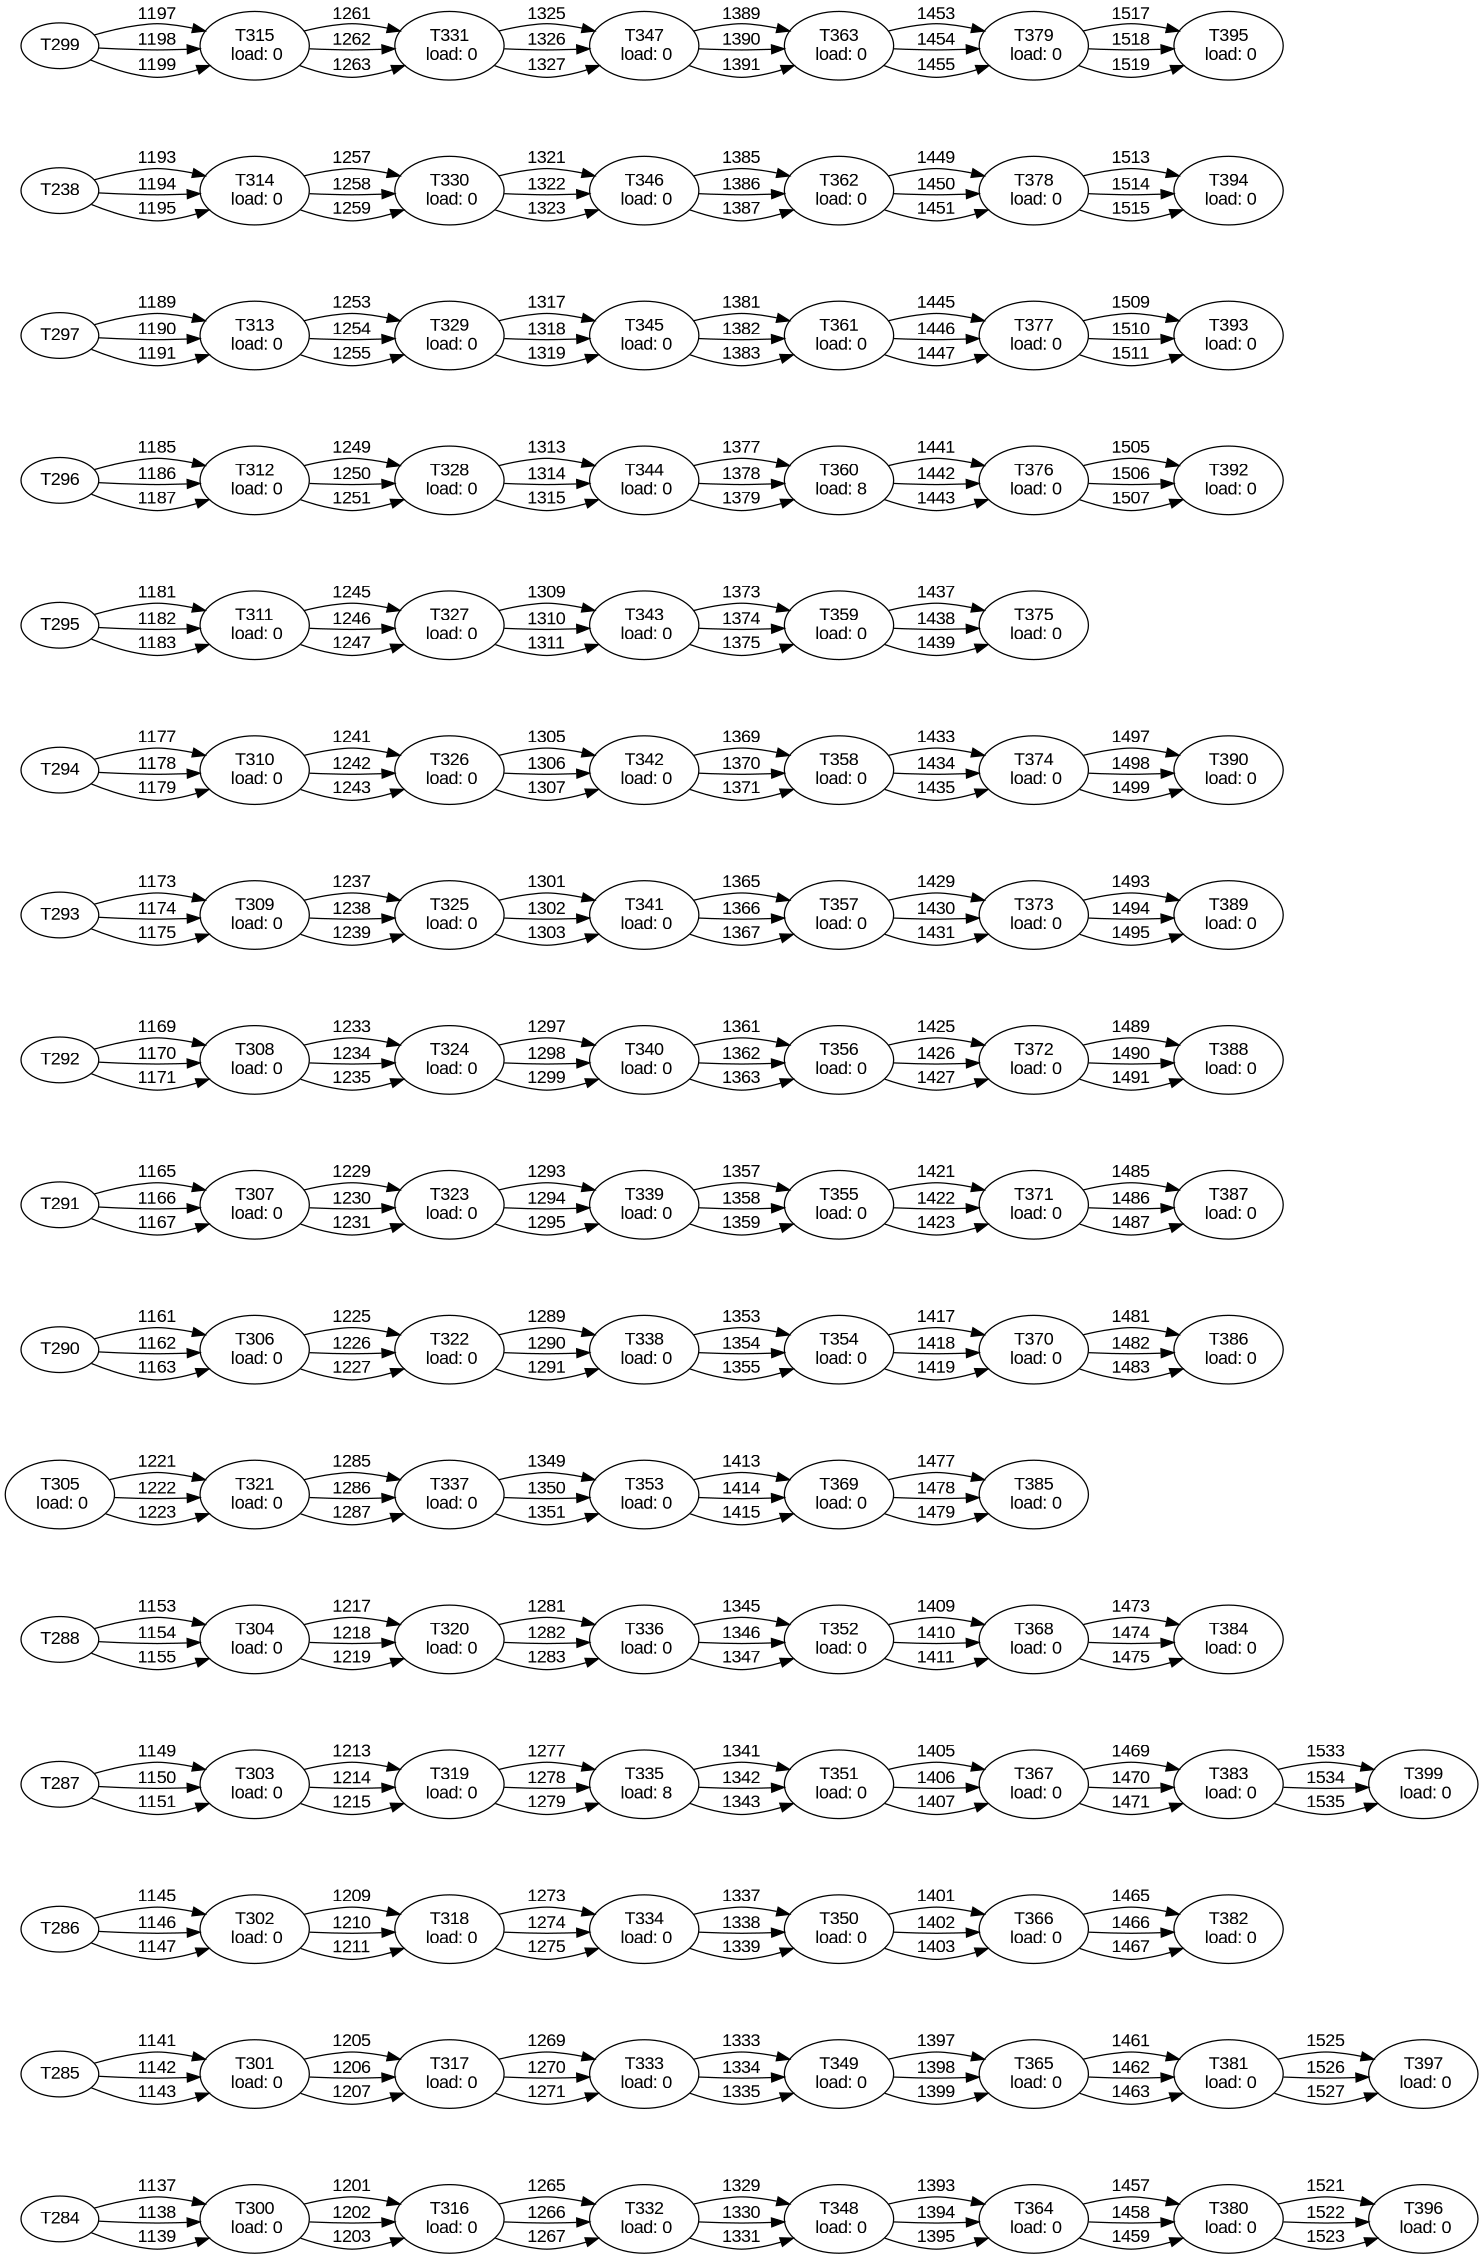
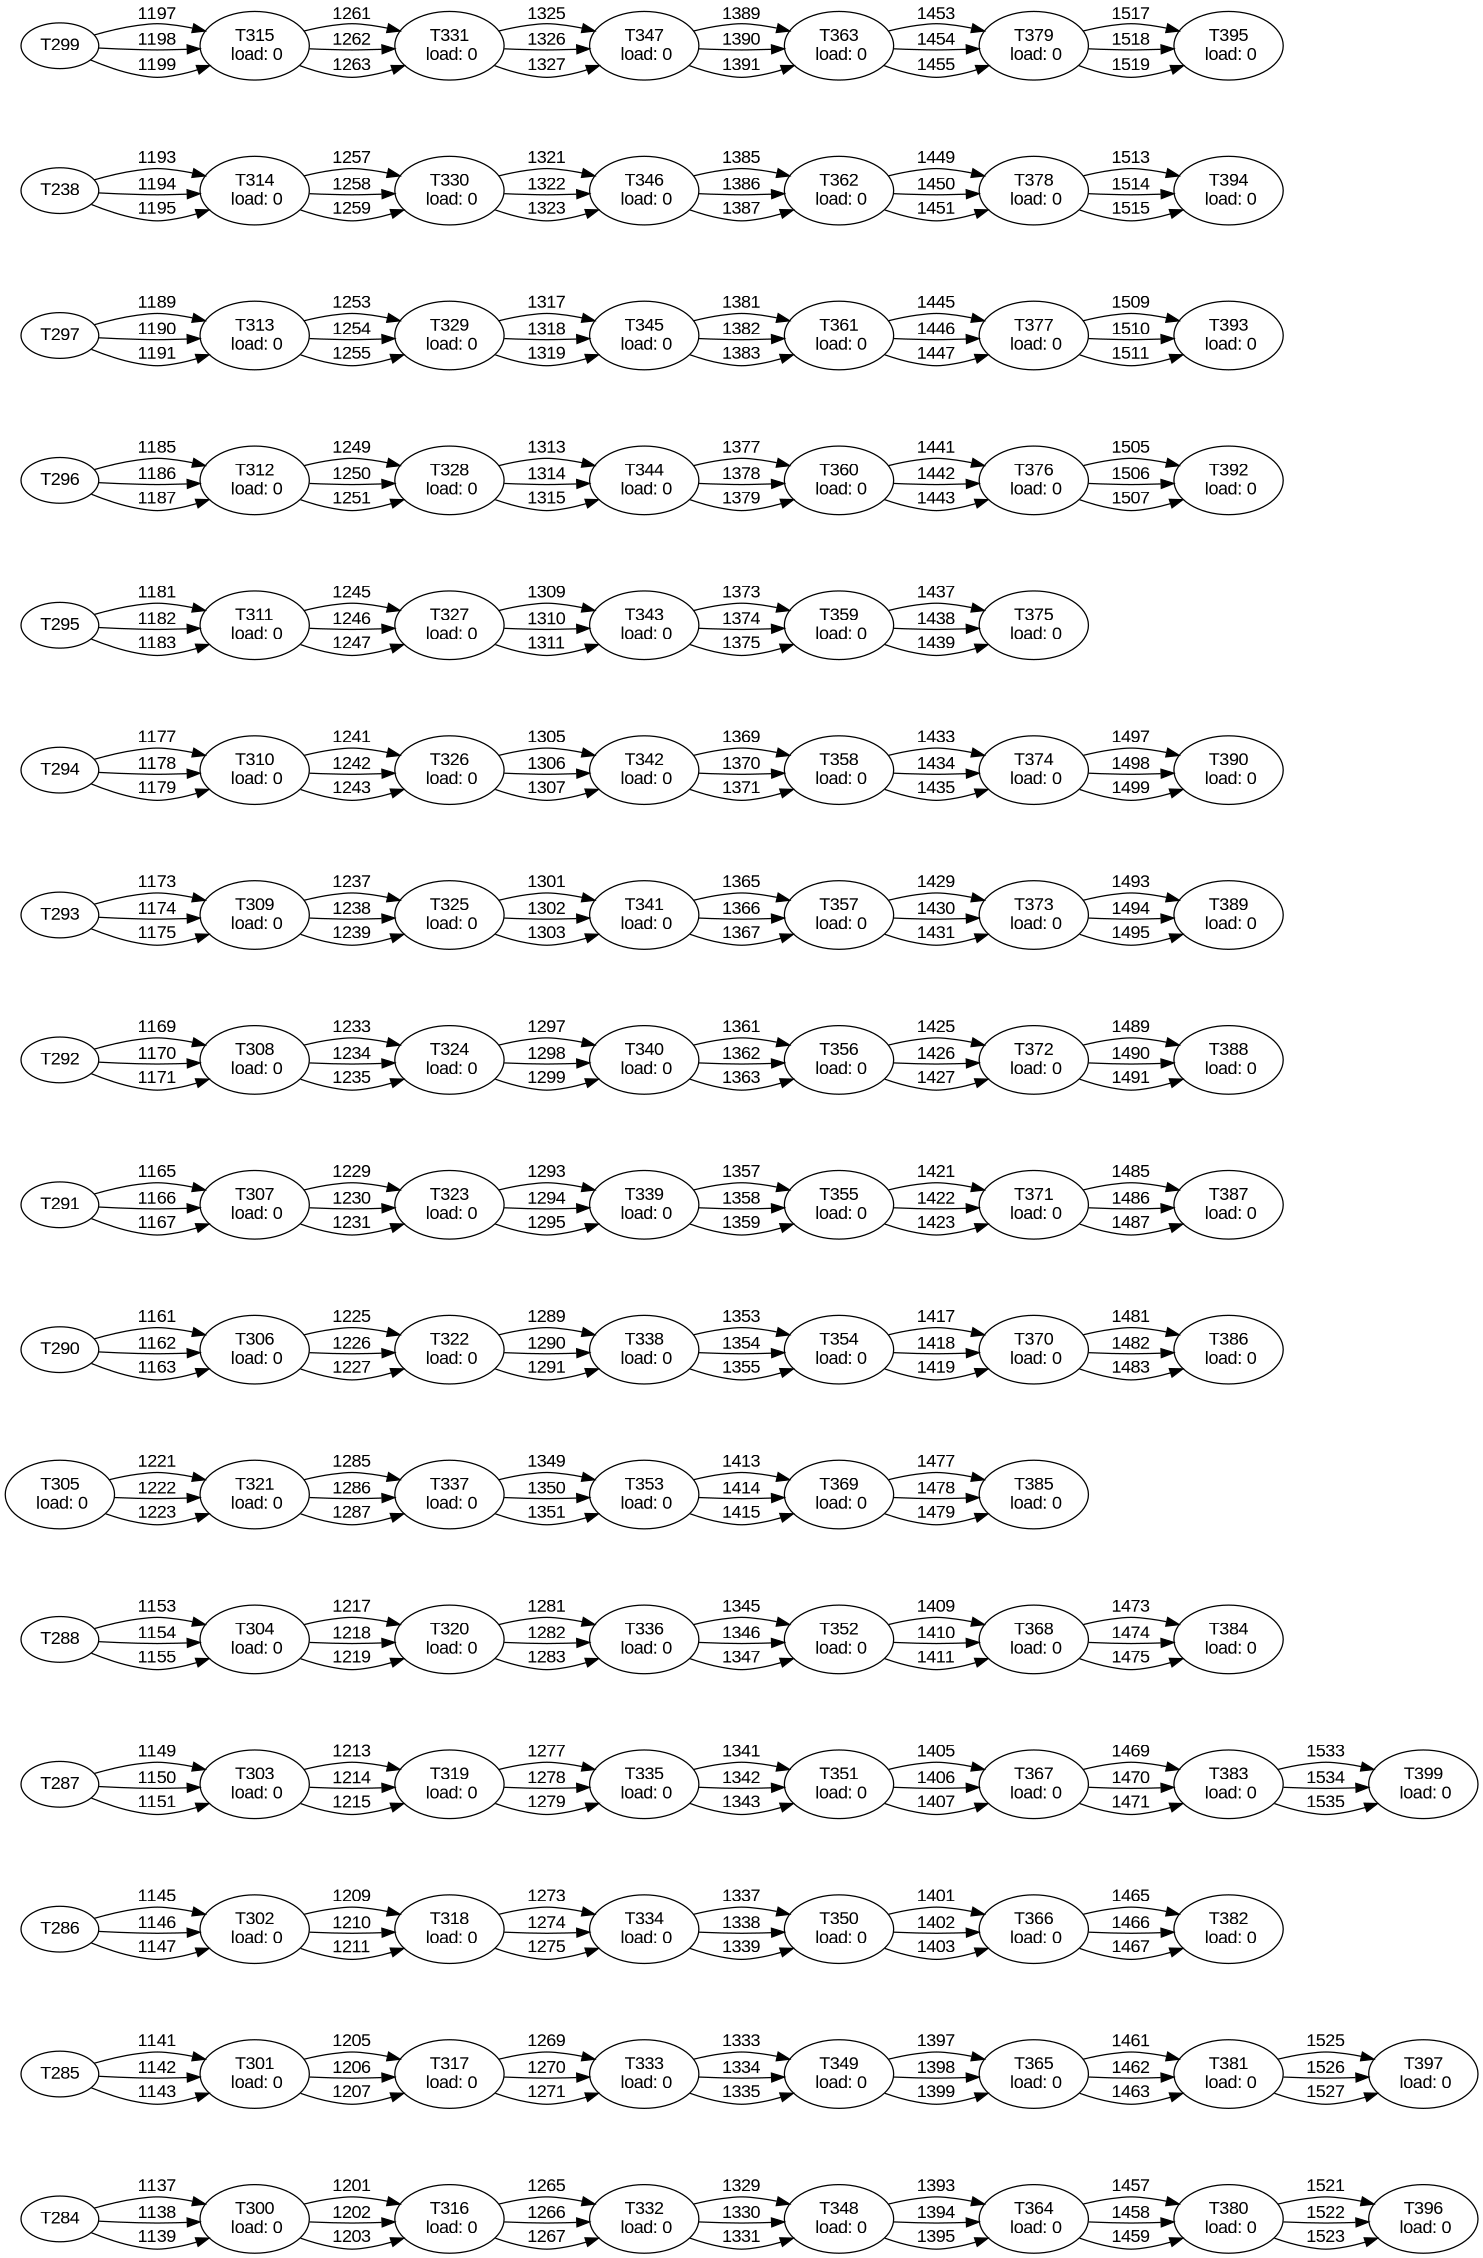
(839, 480) -> (839, 480)
(644, 1784) -> (644, 1784)
